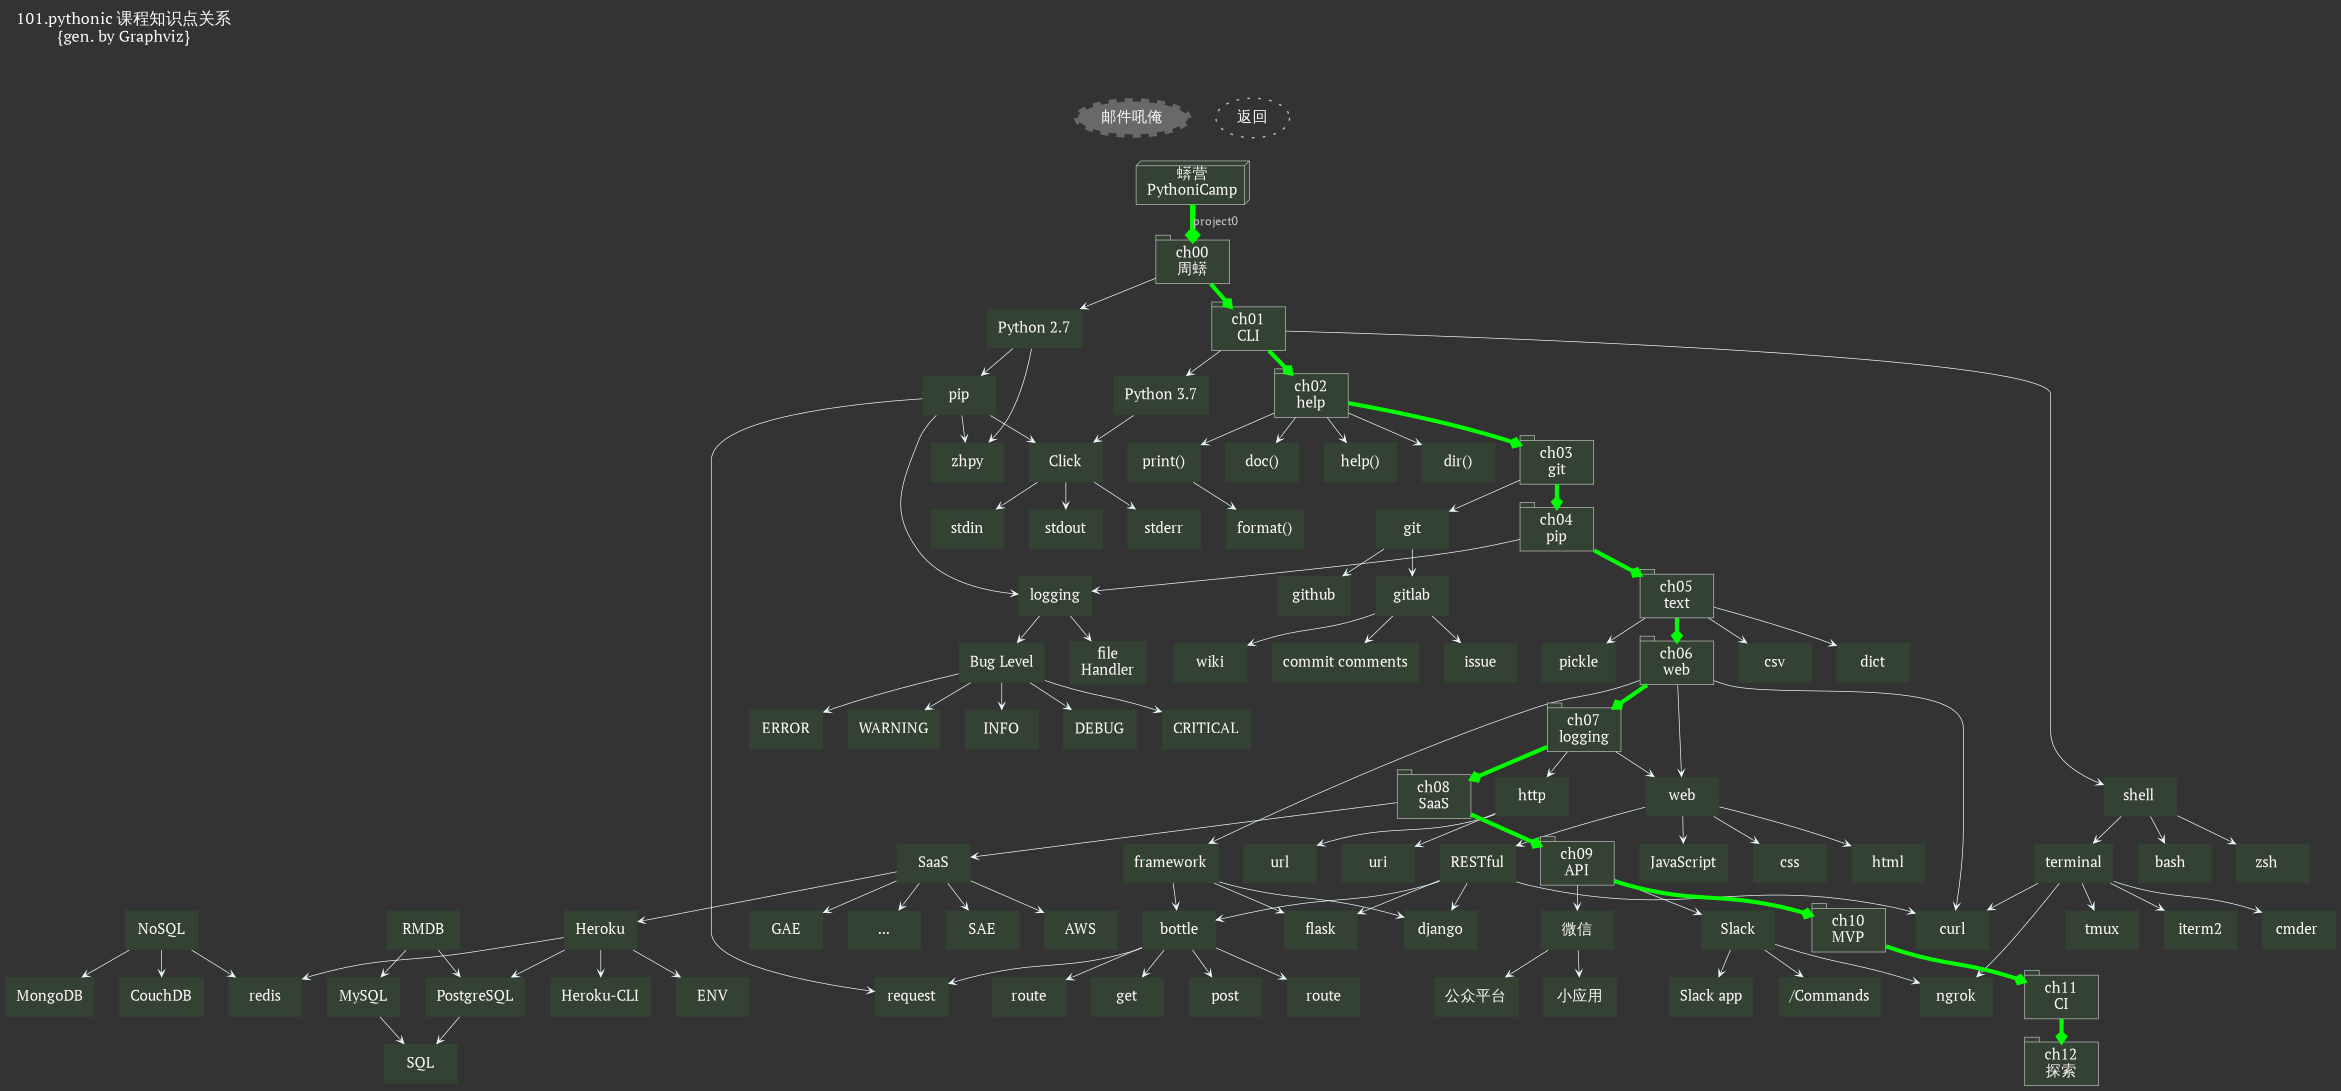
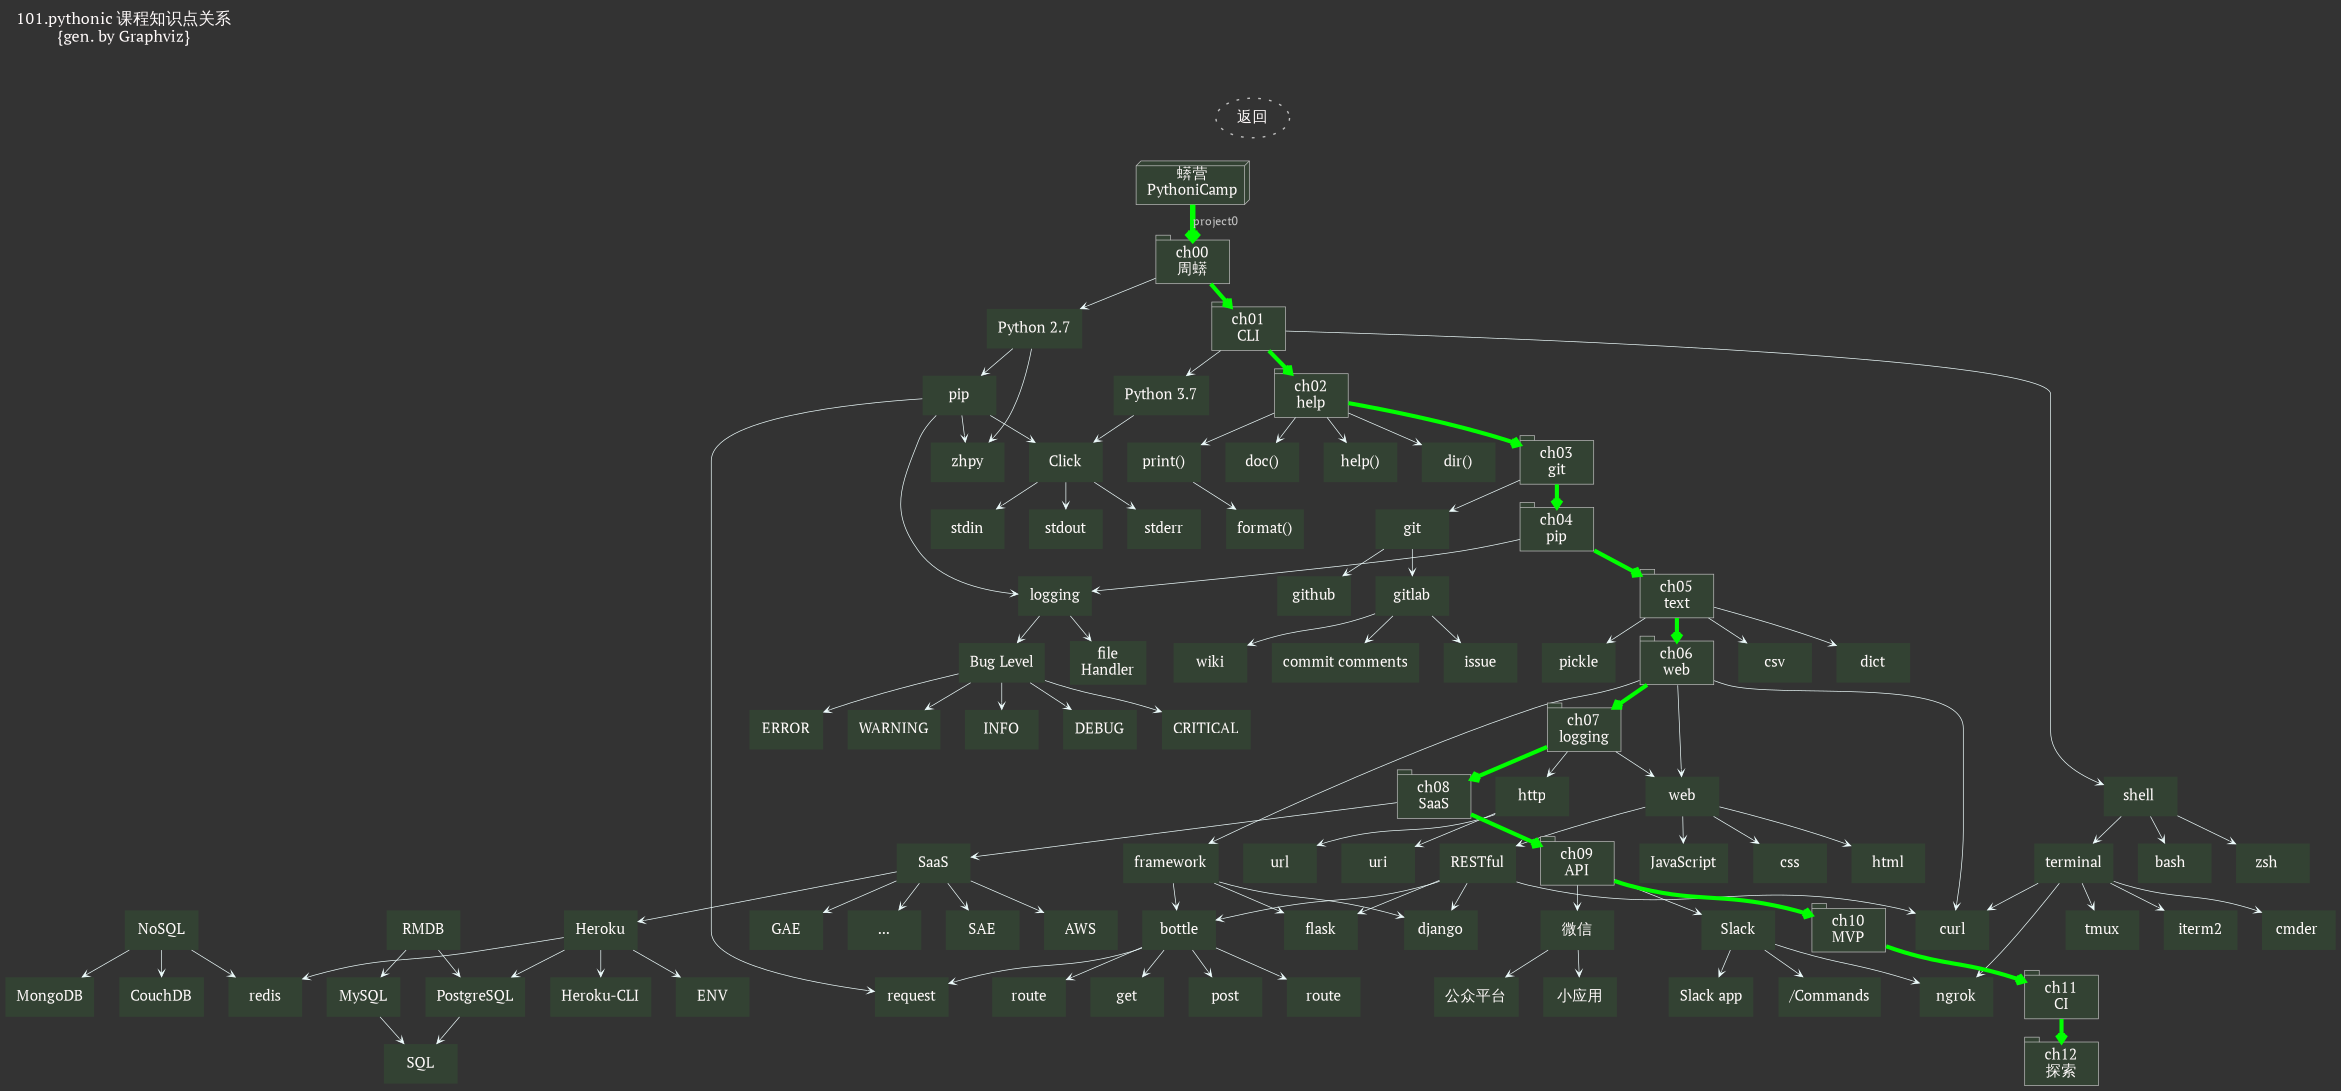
(1133, 118) -> none
